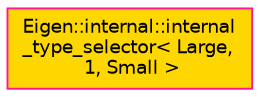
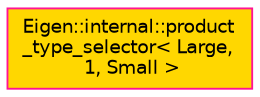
(130, 49) -> (130, 49)
